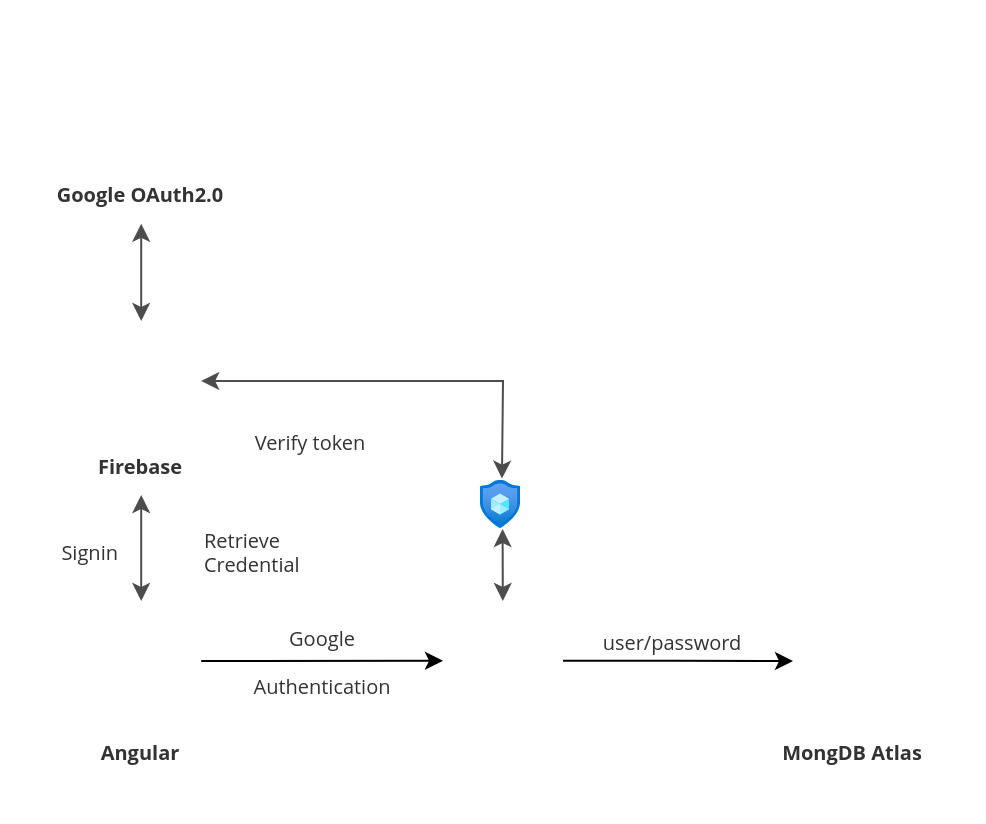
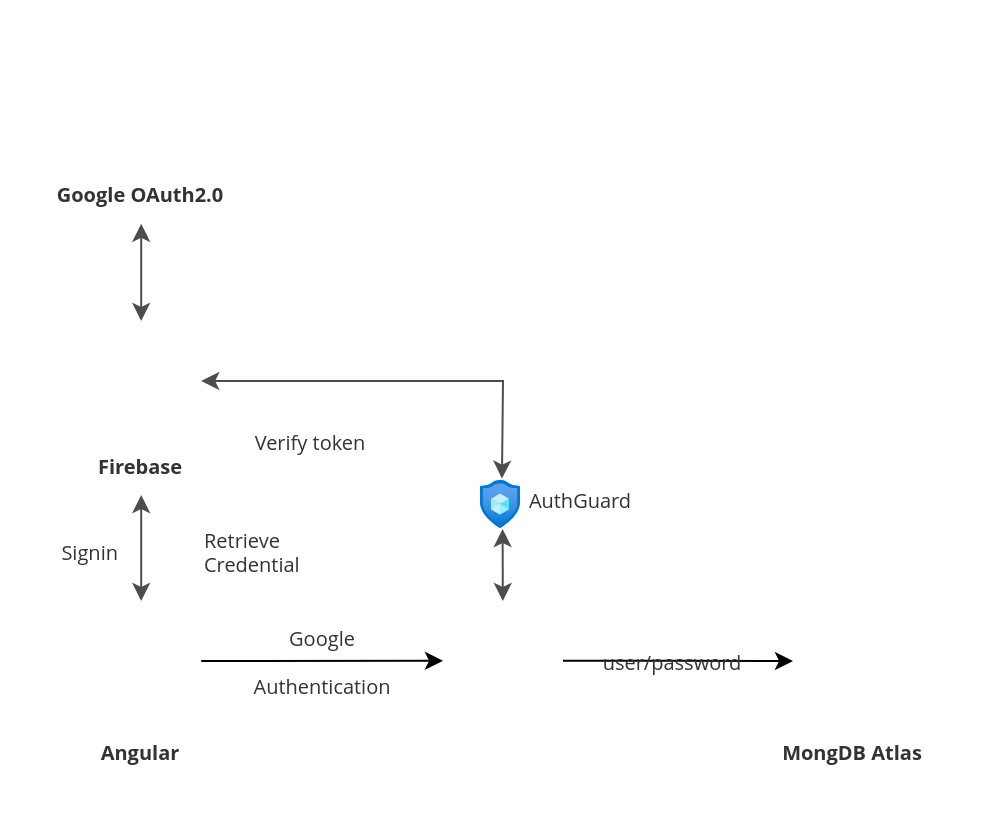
none -> (581, 499)
(673, 641) -> (673, 661)
